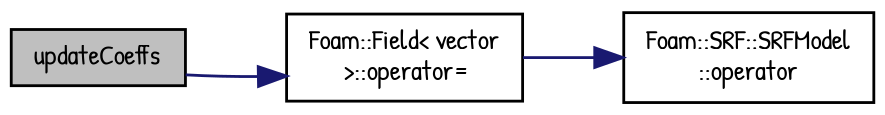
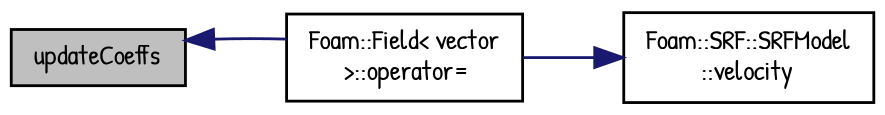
(749, 58) -> (749, 58)
(222, 76) -> (250, 39)
